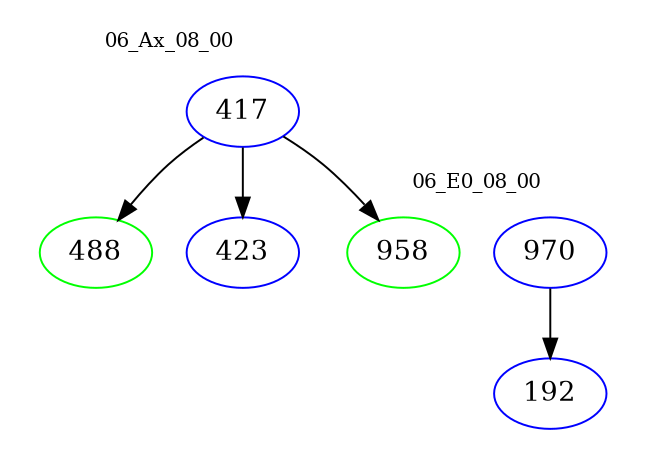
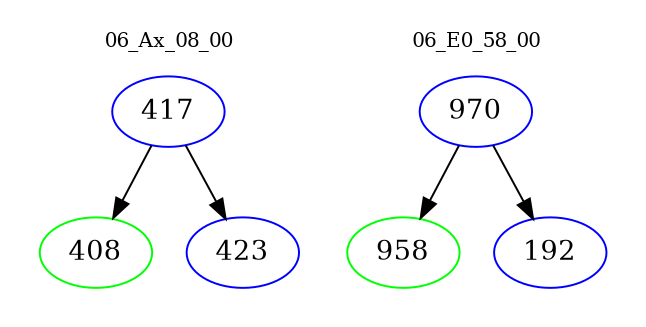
(477, 183) -> (477, 42)
(344, 184) -> (444, 173)
(96, 253) -> (96, 253)
